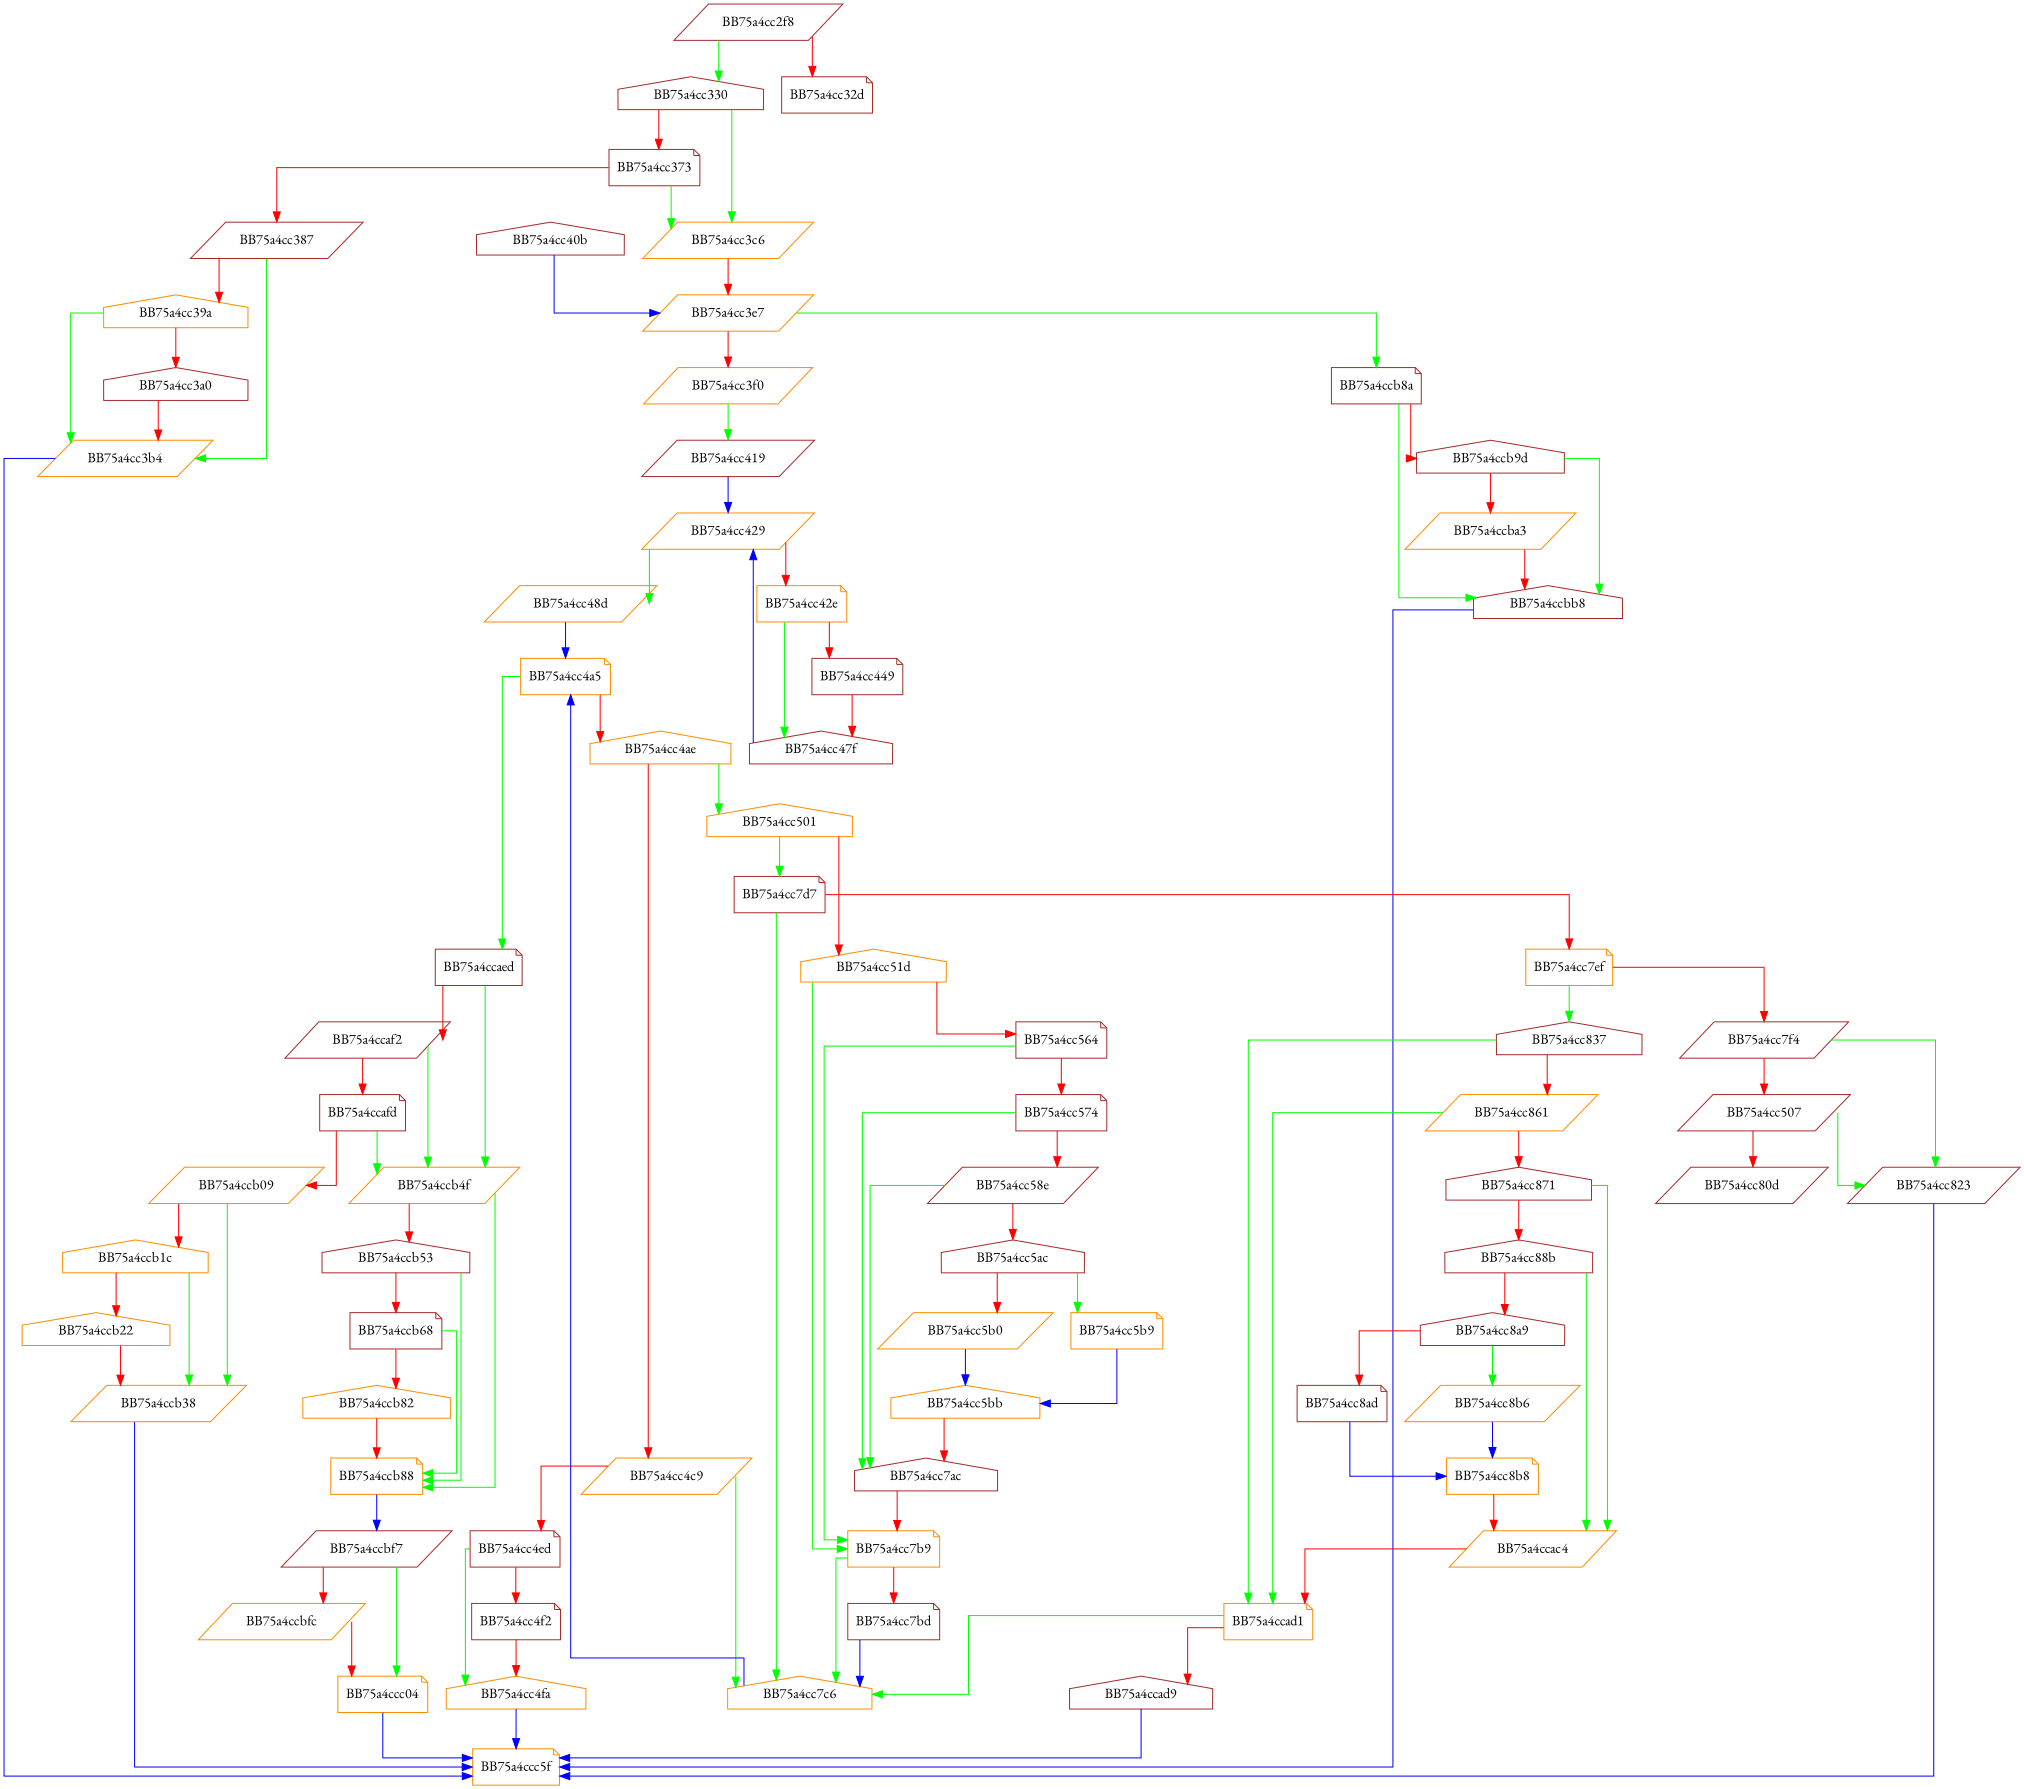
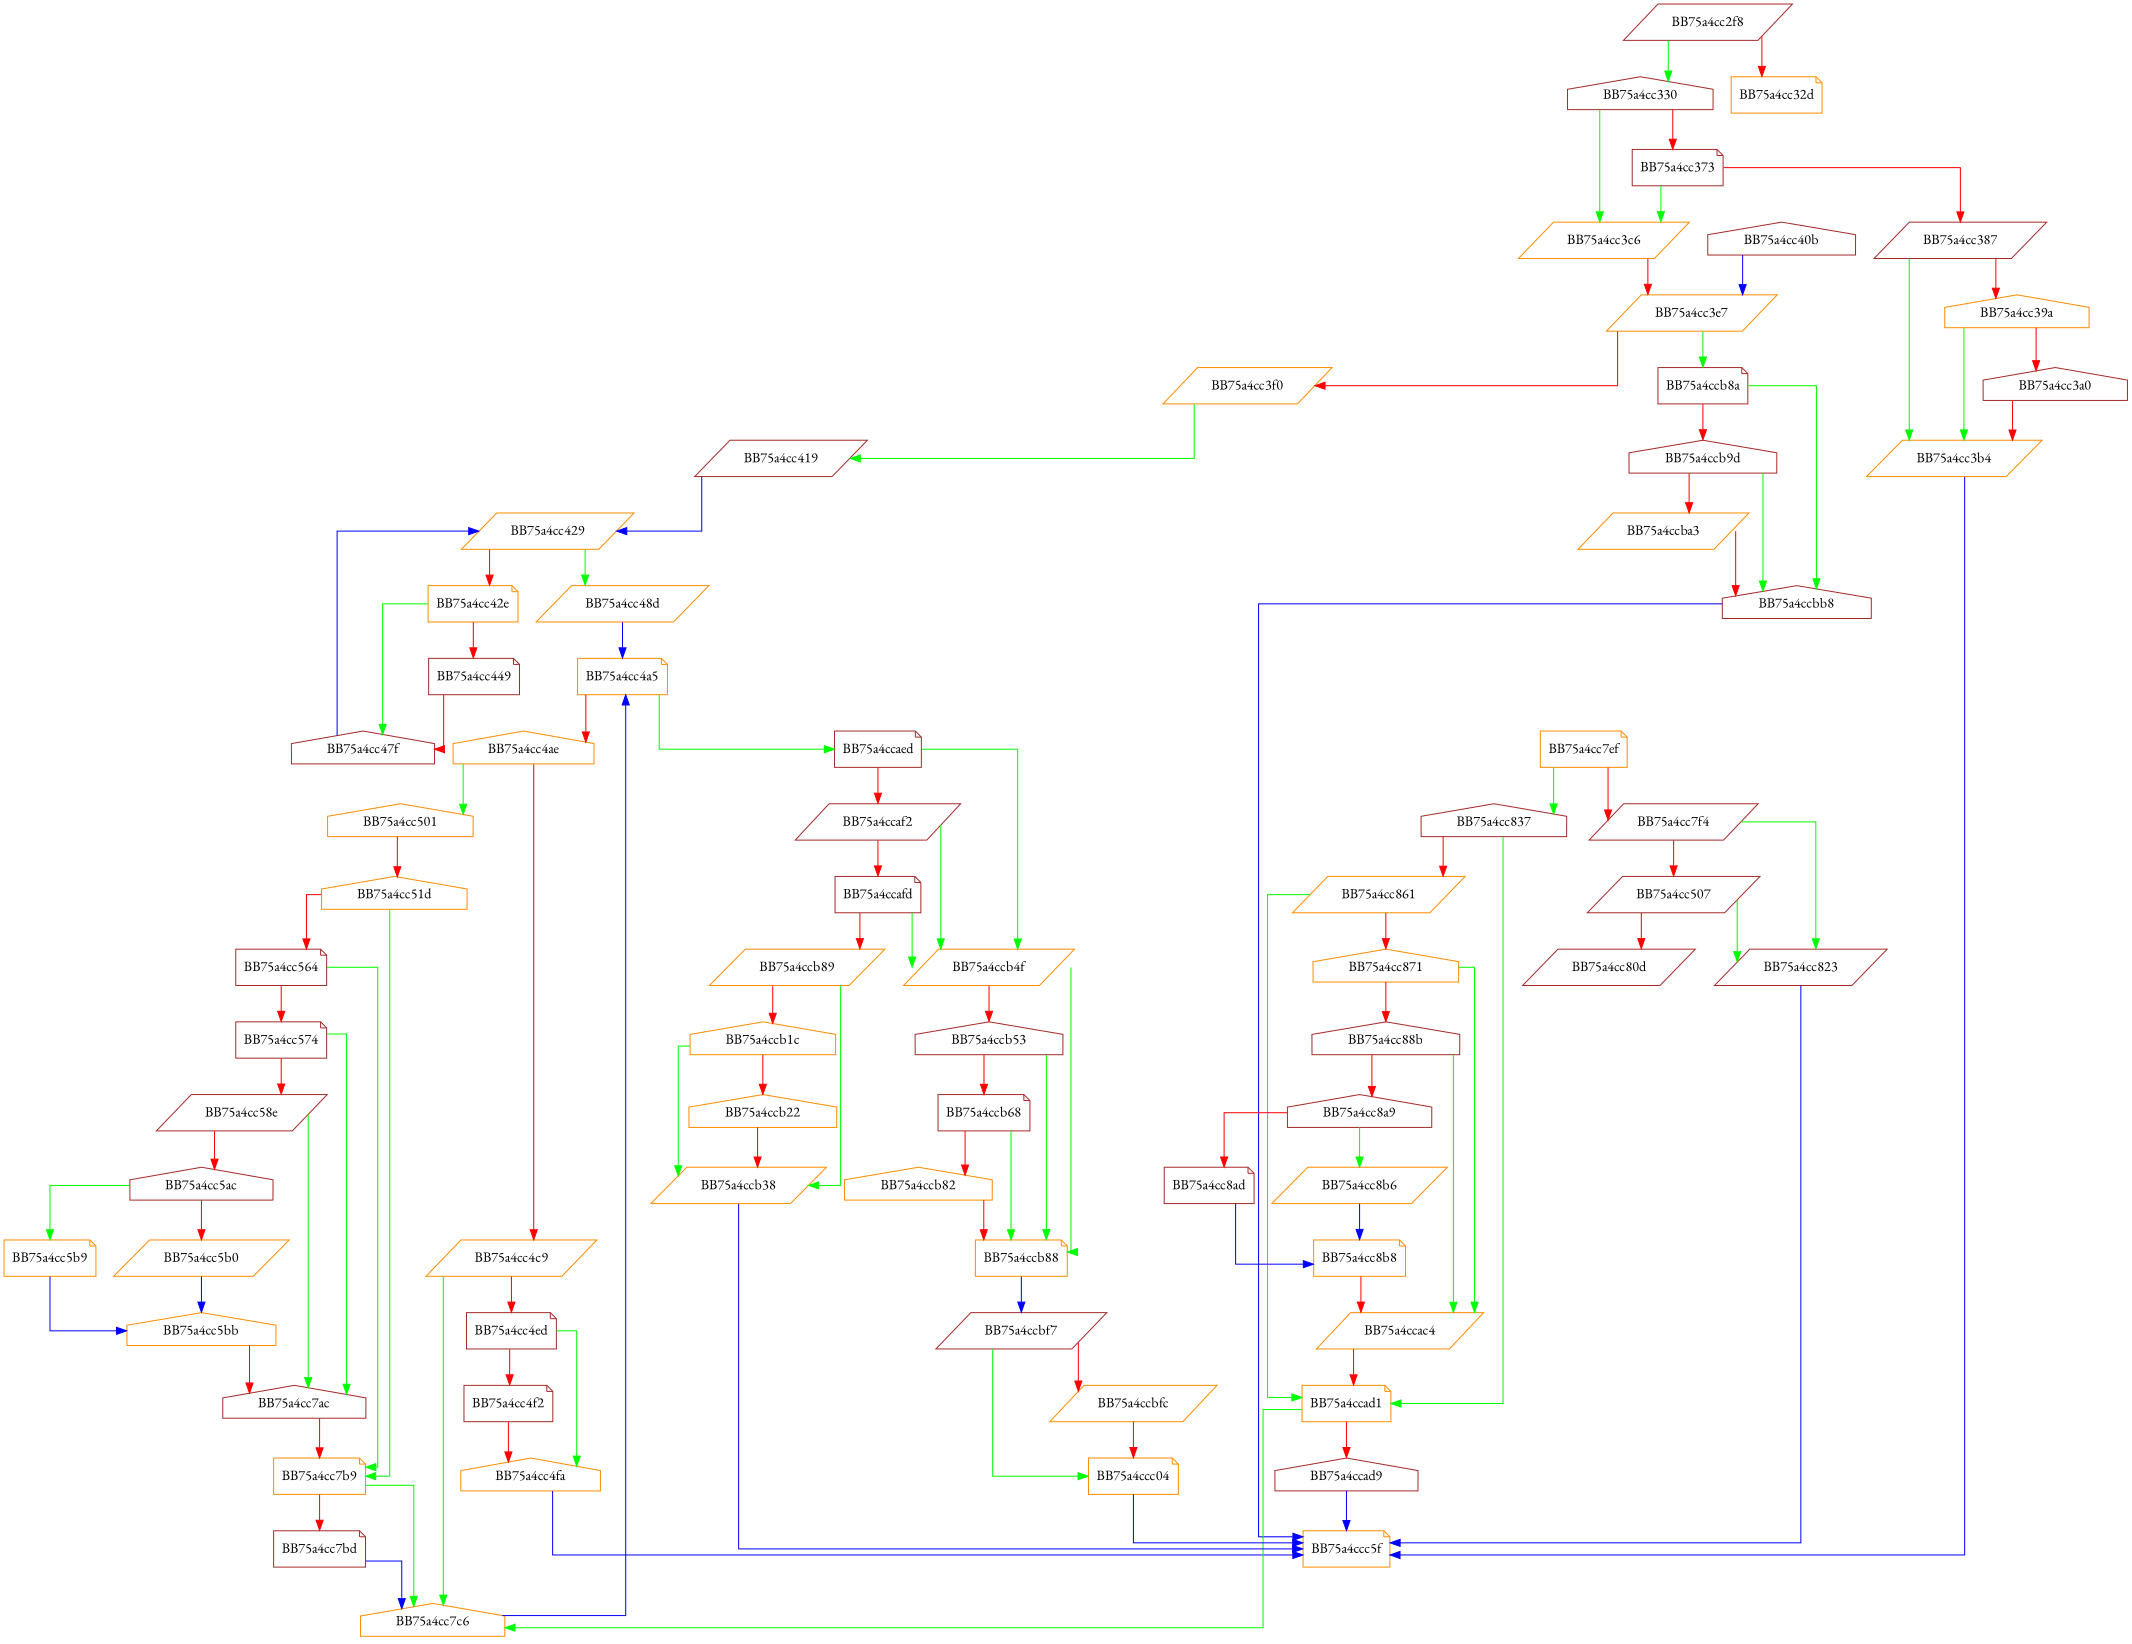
(827, 95) -> (1777, 95)
(780, 895) -> none
(236, 1185) -> (797, 967)
(1519, 1185) -> (1386, 967)
